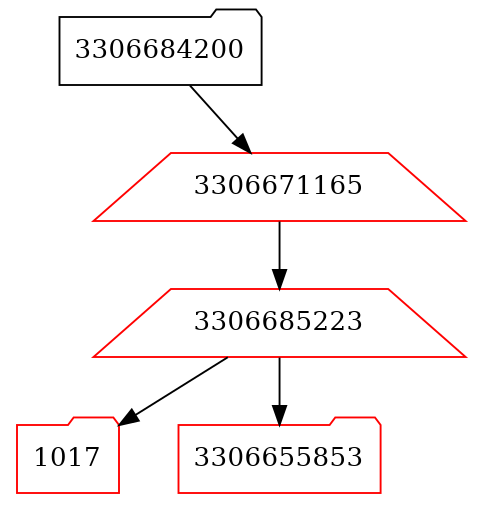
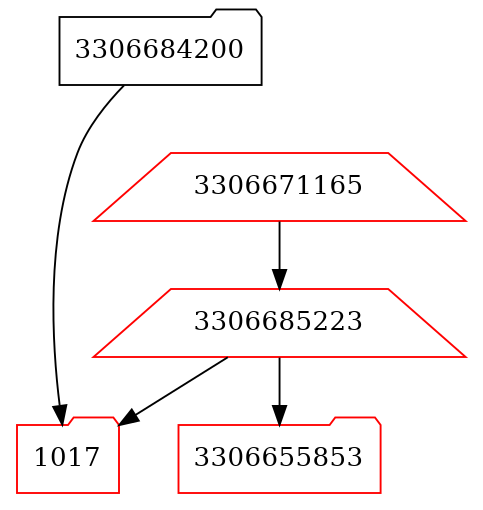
(214, 112) -> (58, 237)
